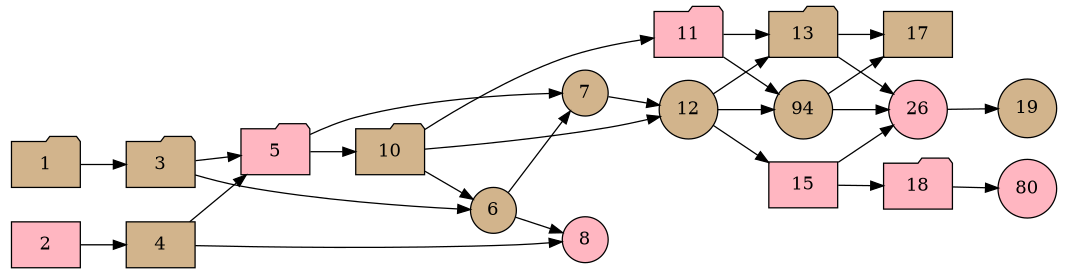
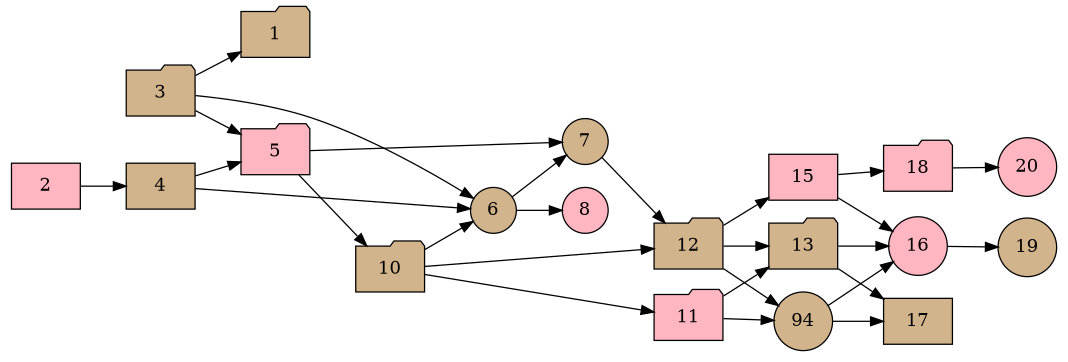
(688, 110) -> (688, 246)
(918, 110) -> (918, 246)
(97, 164) -> (213, 67)
(1027, 189) -> (1027, 167)
(372, 247) -> (333, 199)
